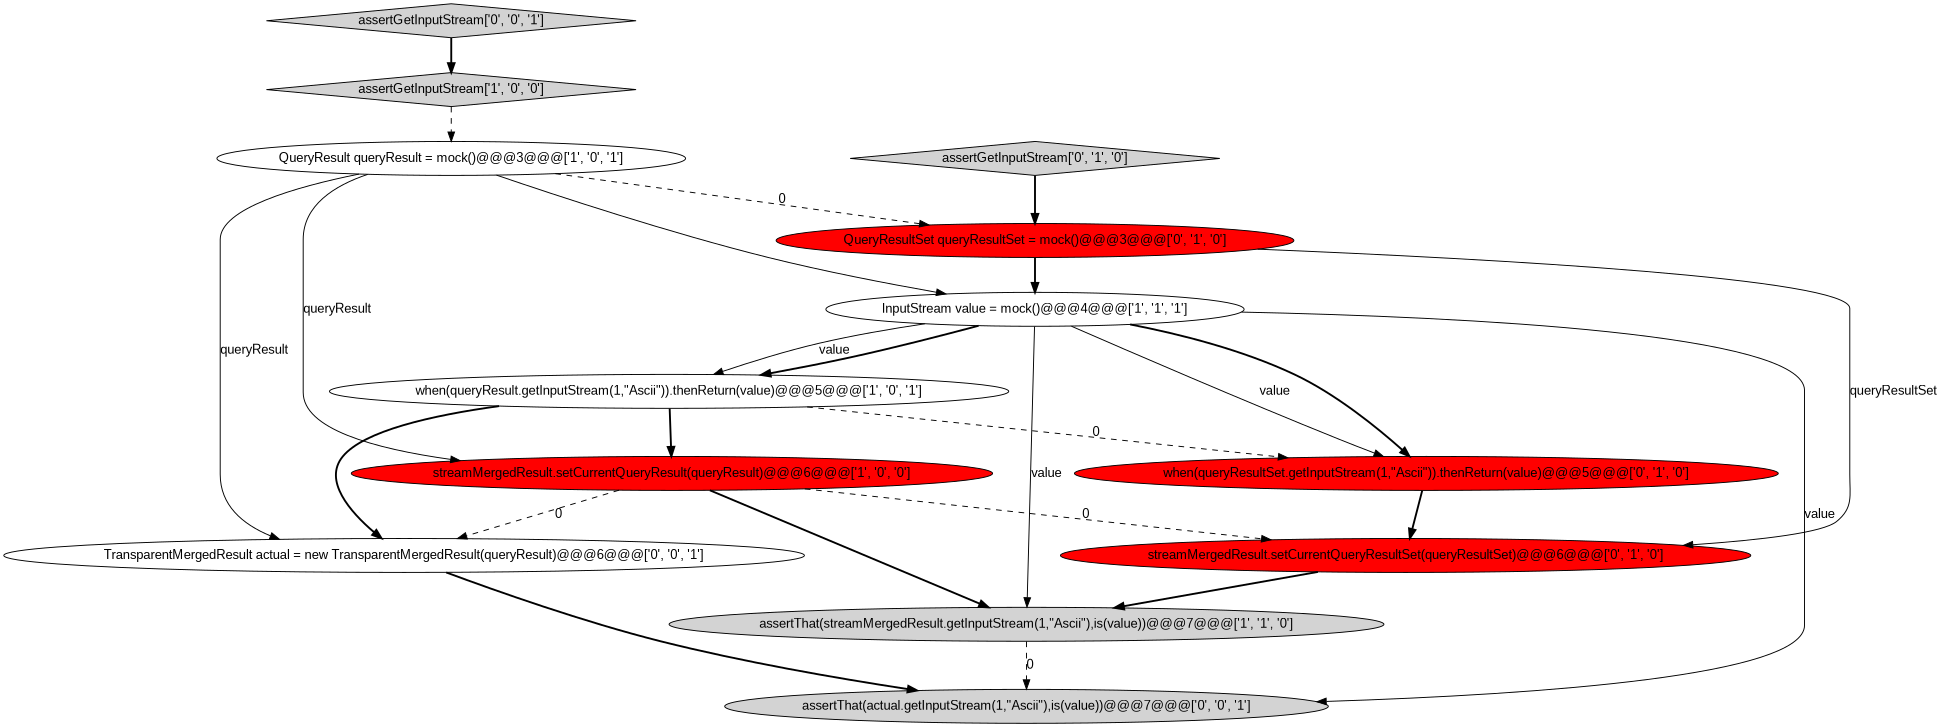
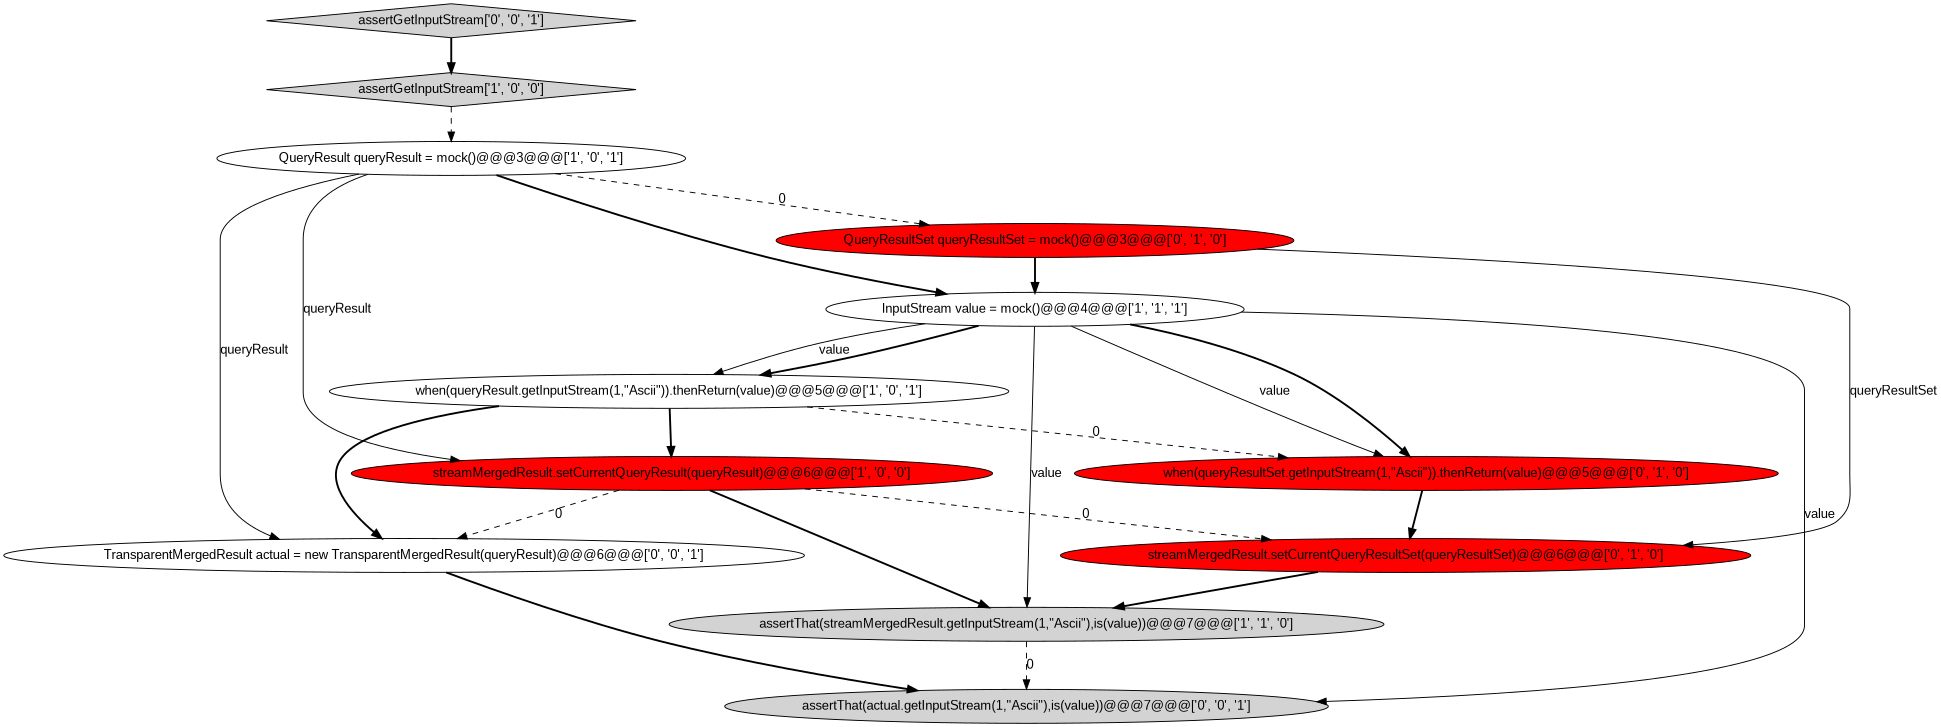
(1035, 158) -> none
(714, 243) -> (714, 243)
